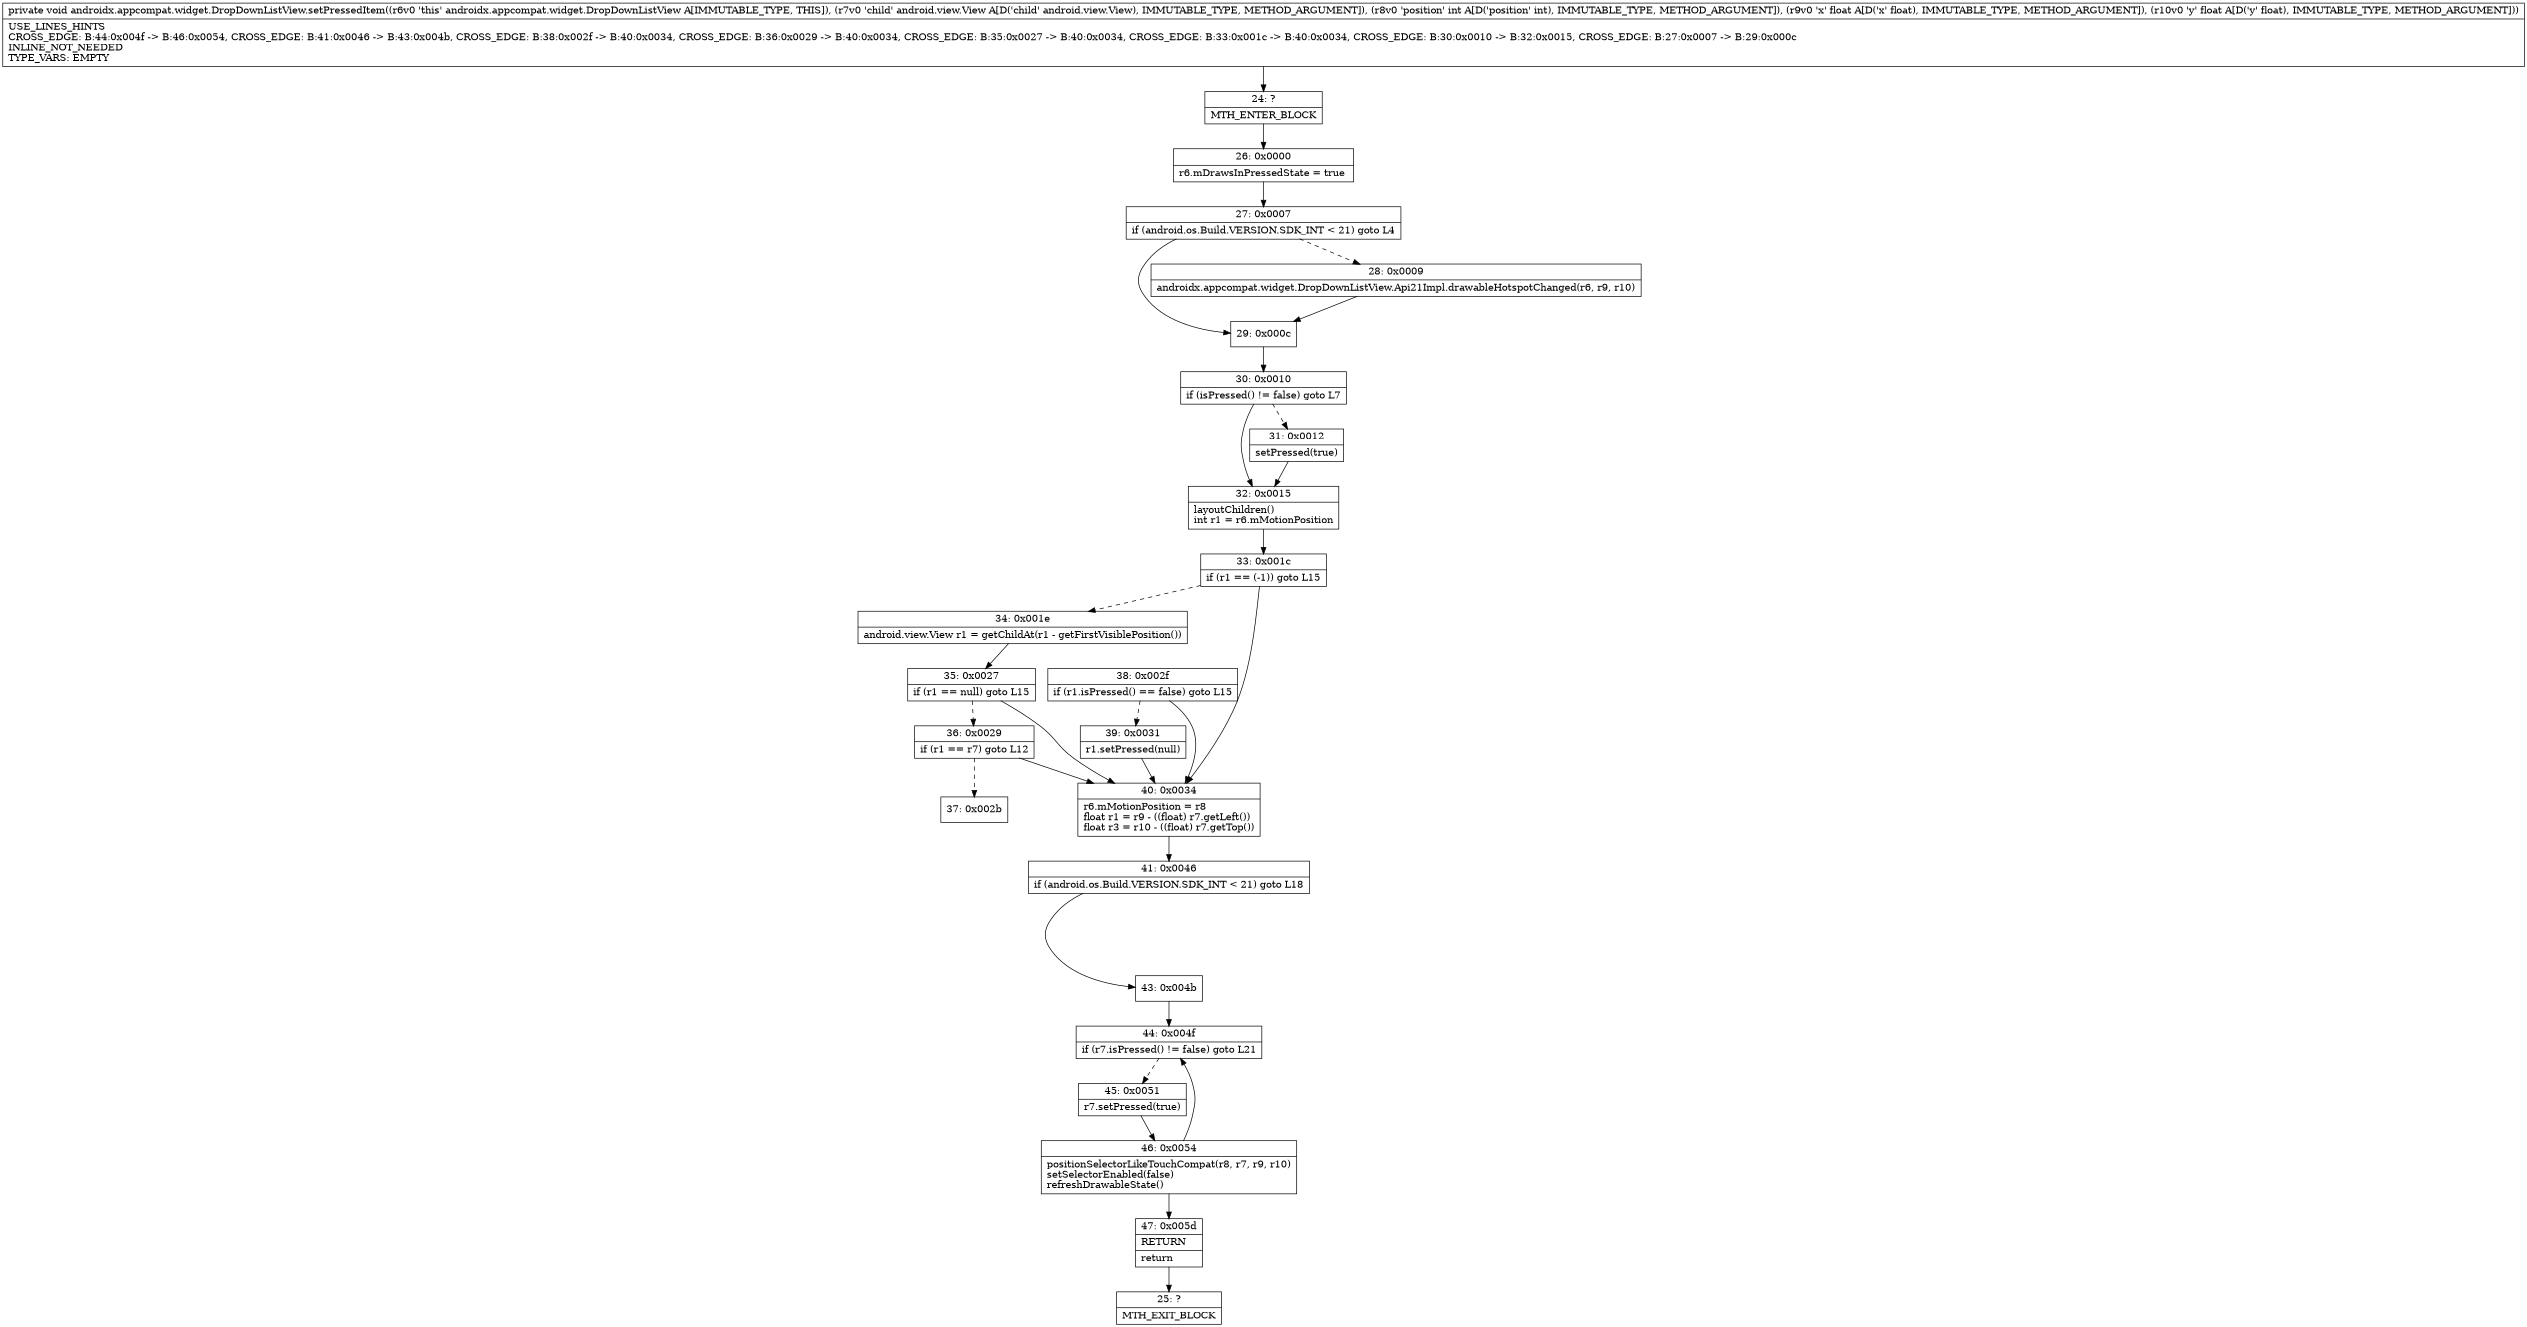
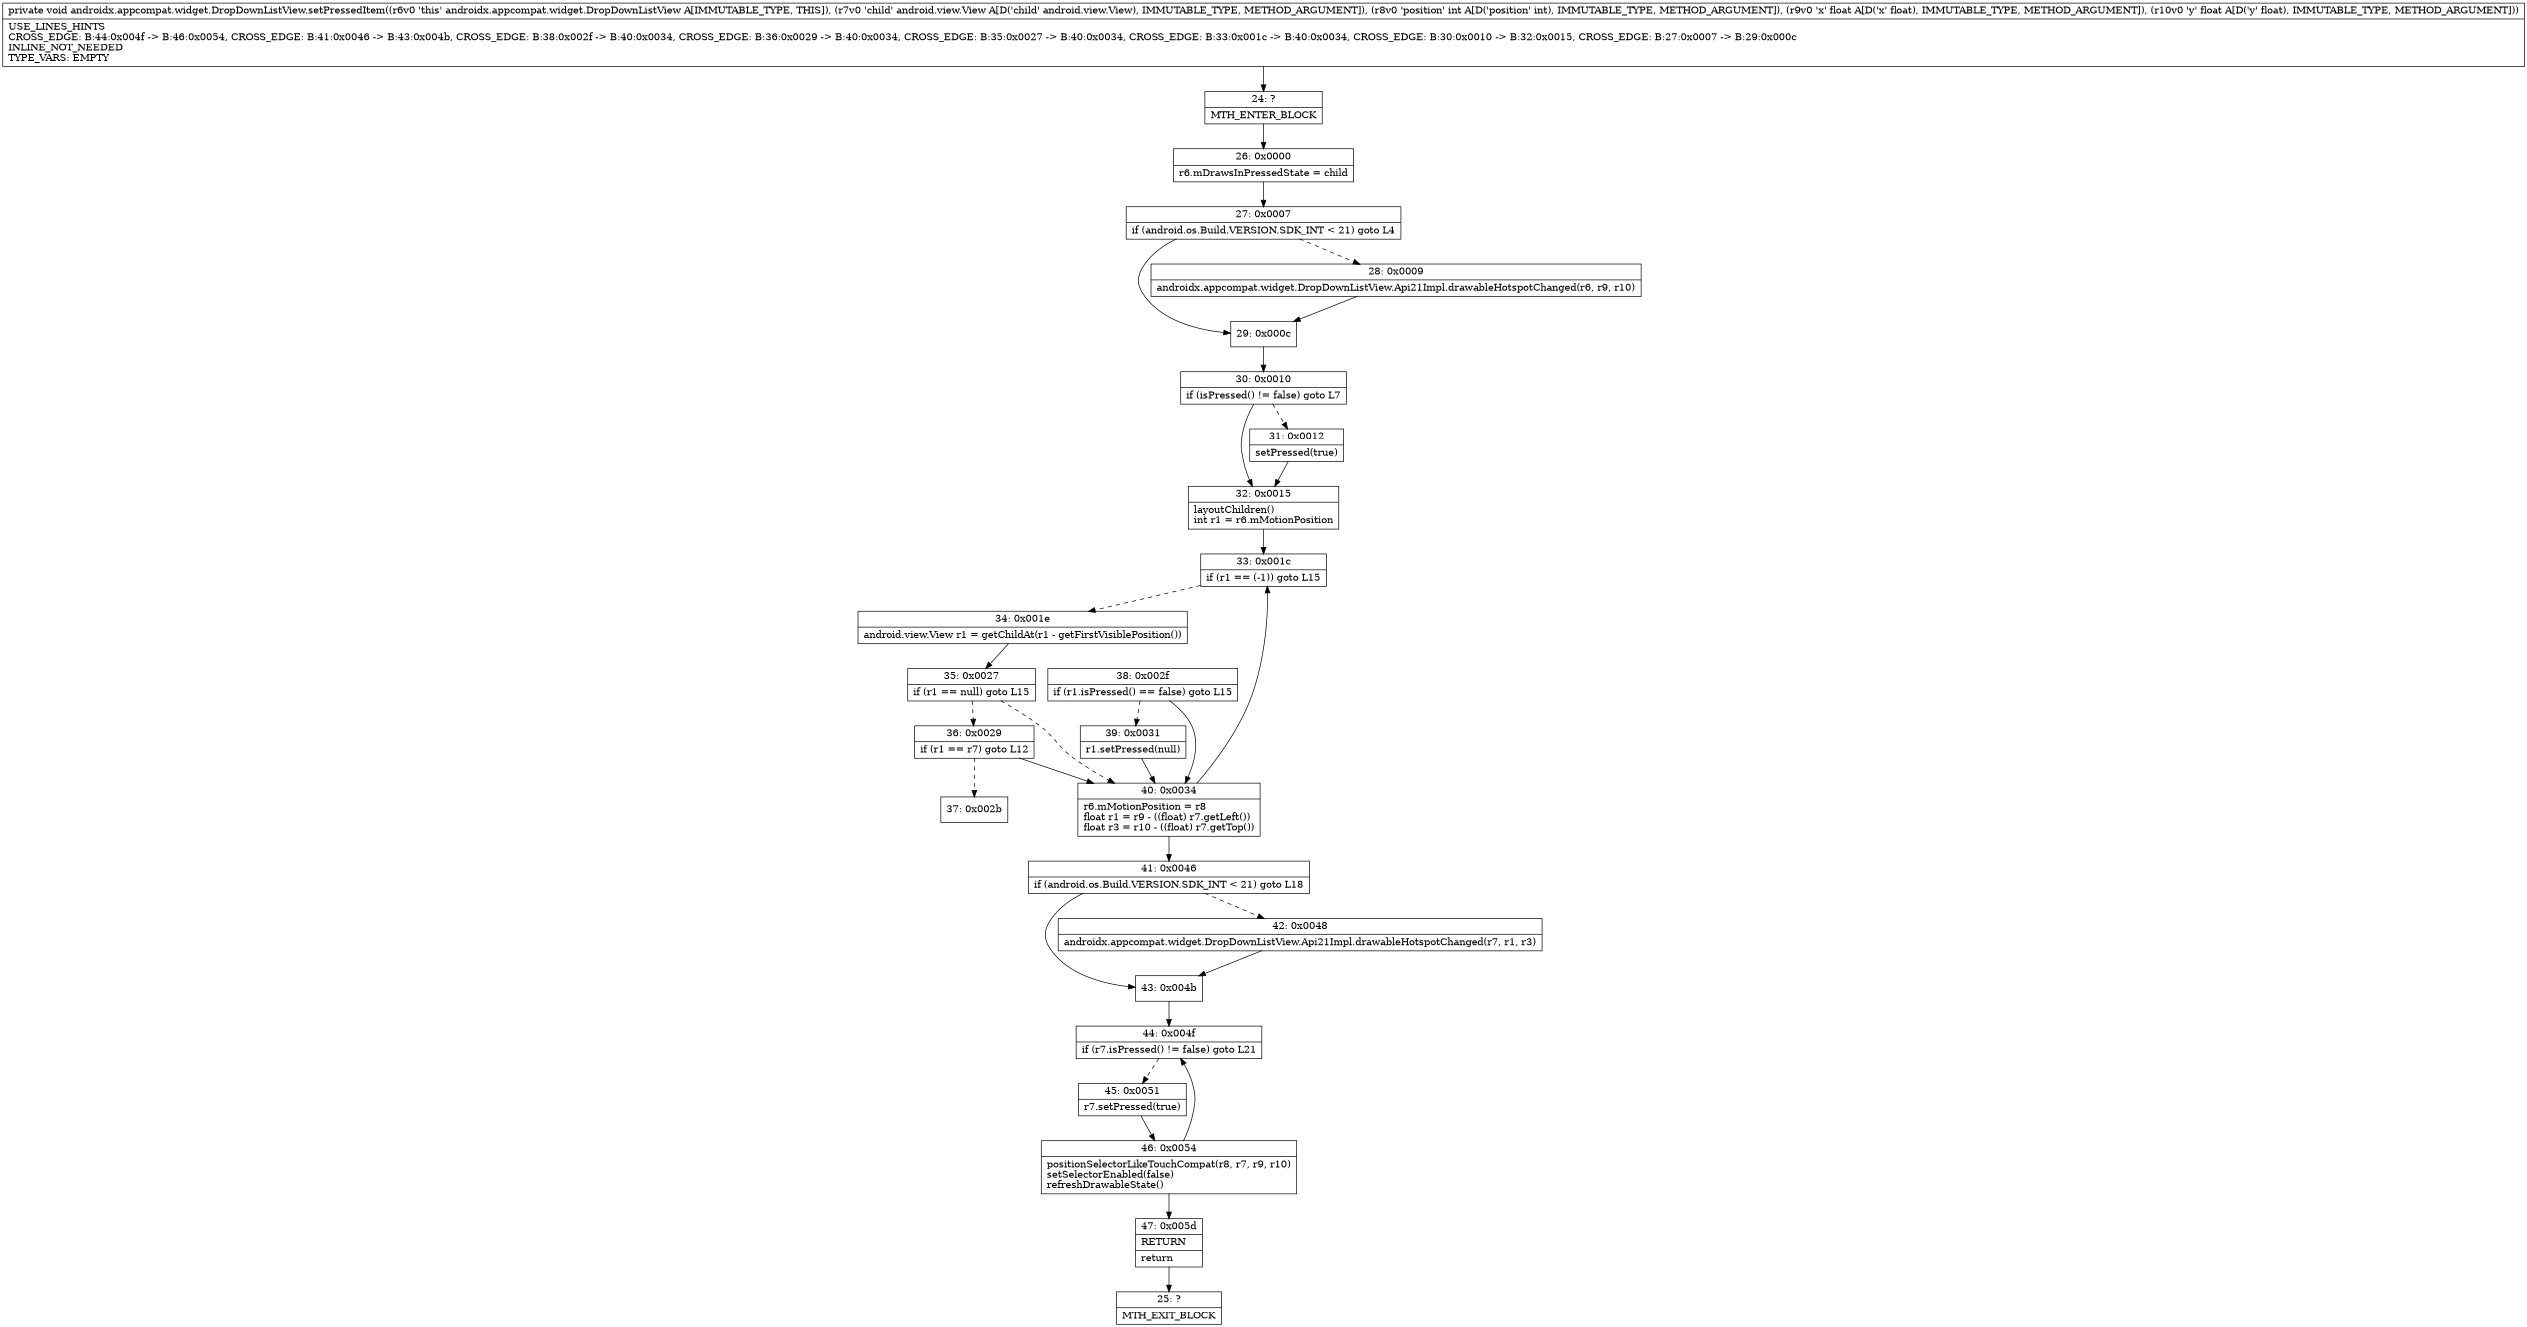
(1262, 173) -> (1264, 173)
(1242, 688) -> (1252, 696)
(1055, 740) -> (1055, 740)
none -> (1300, 935)
